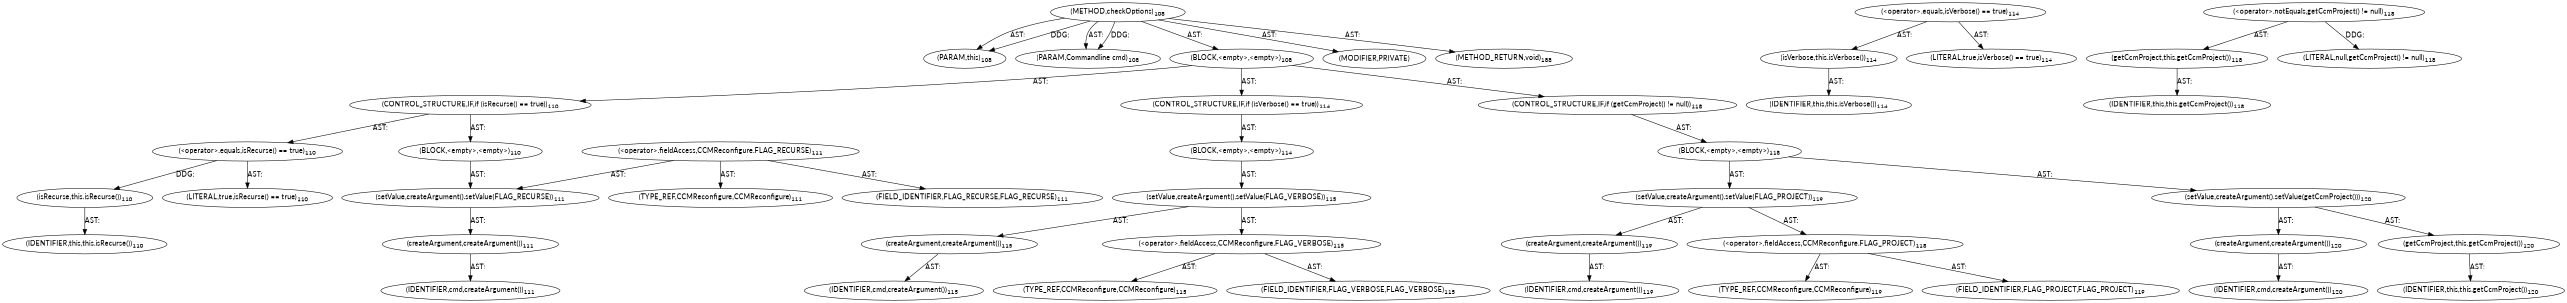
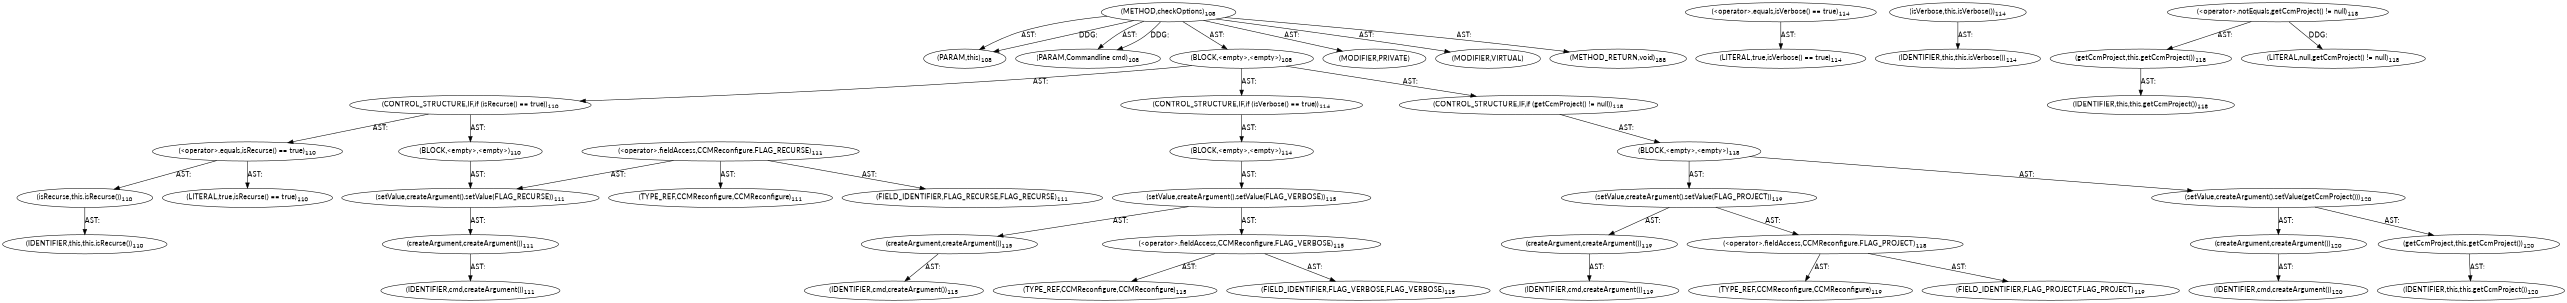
(1892, 35) -> none
none -> (1488, 59)
(187, 175) -> (185, 175)
